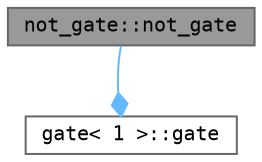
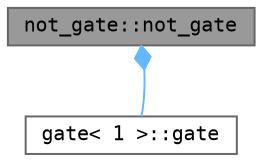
(118, 69) -> (144, 93)
